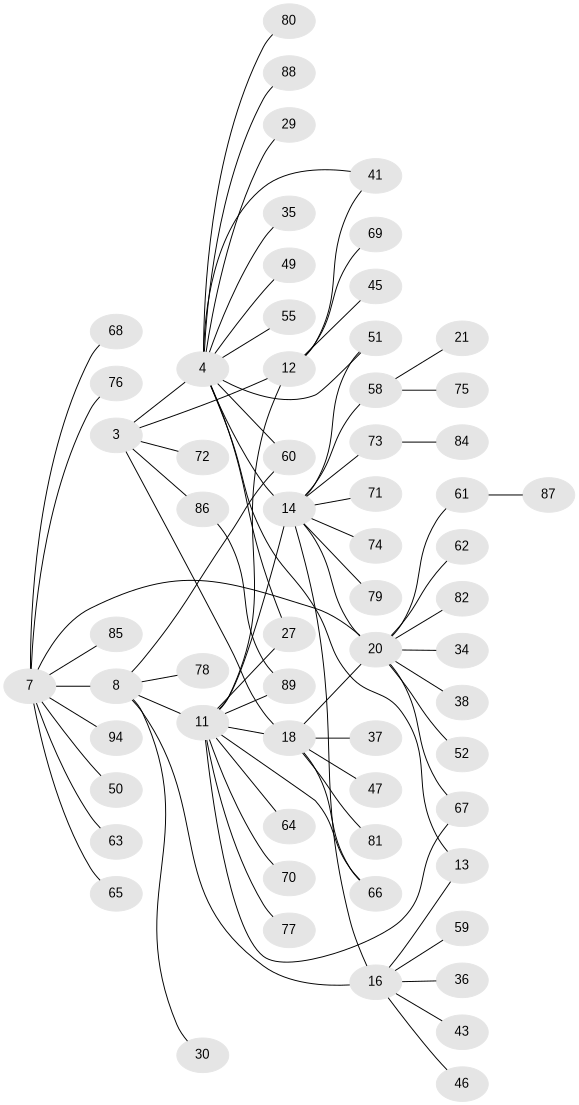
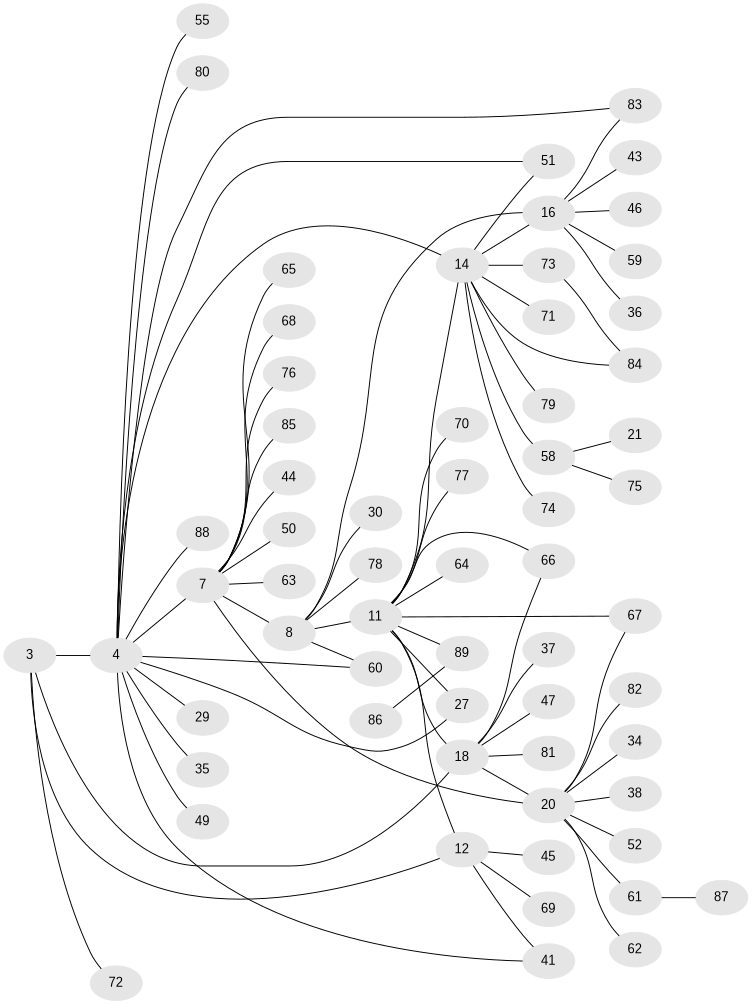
(160, 472) -> none
(331, 580) -> (527, 345)
none -> (159, 620)
(116, 738) -> (289, 478)
(462, 866) -> (635, 106)
